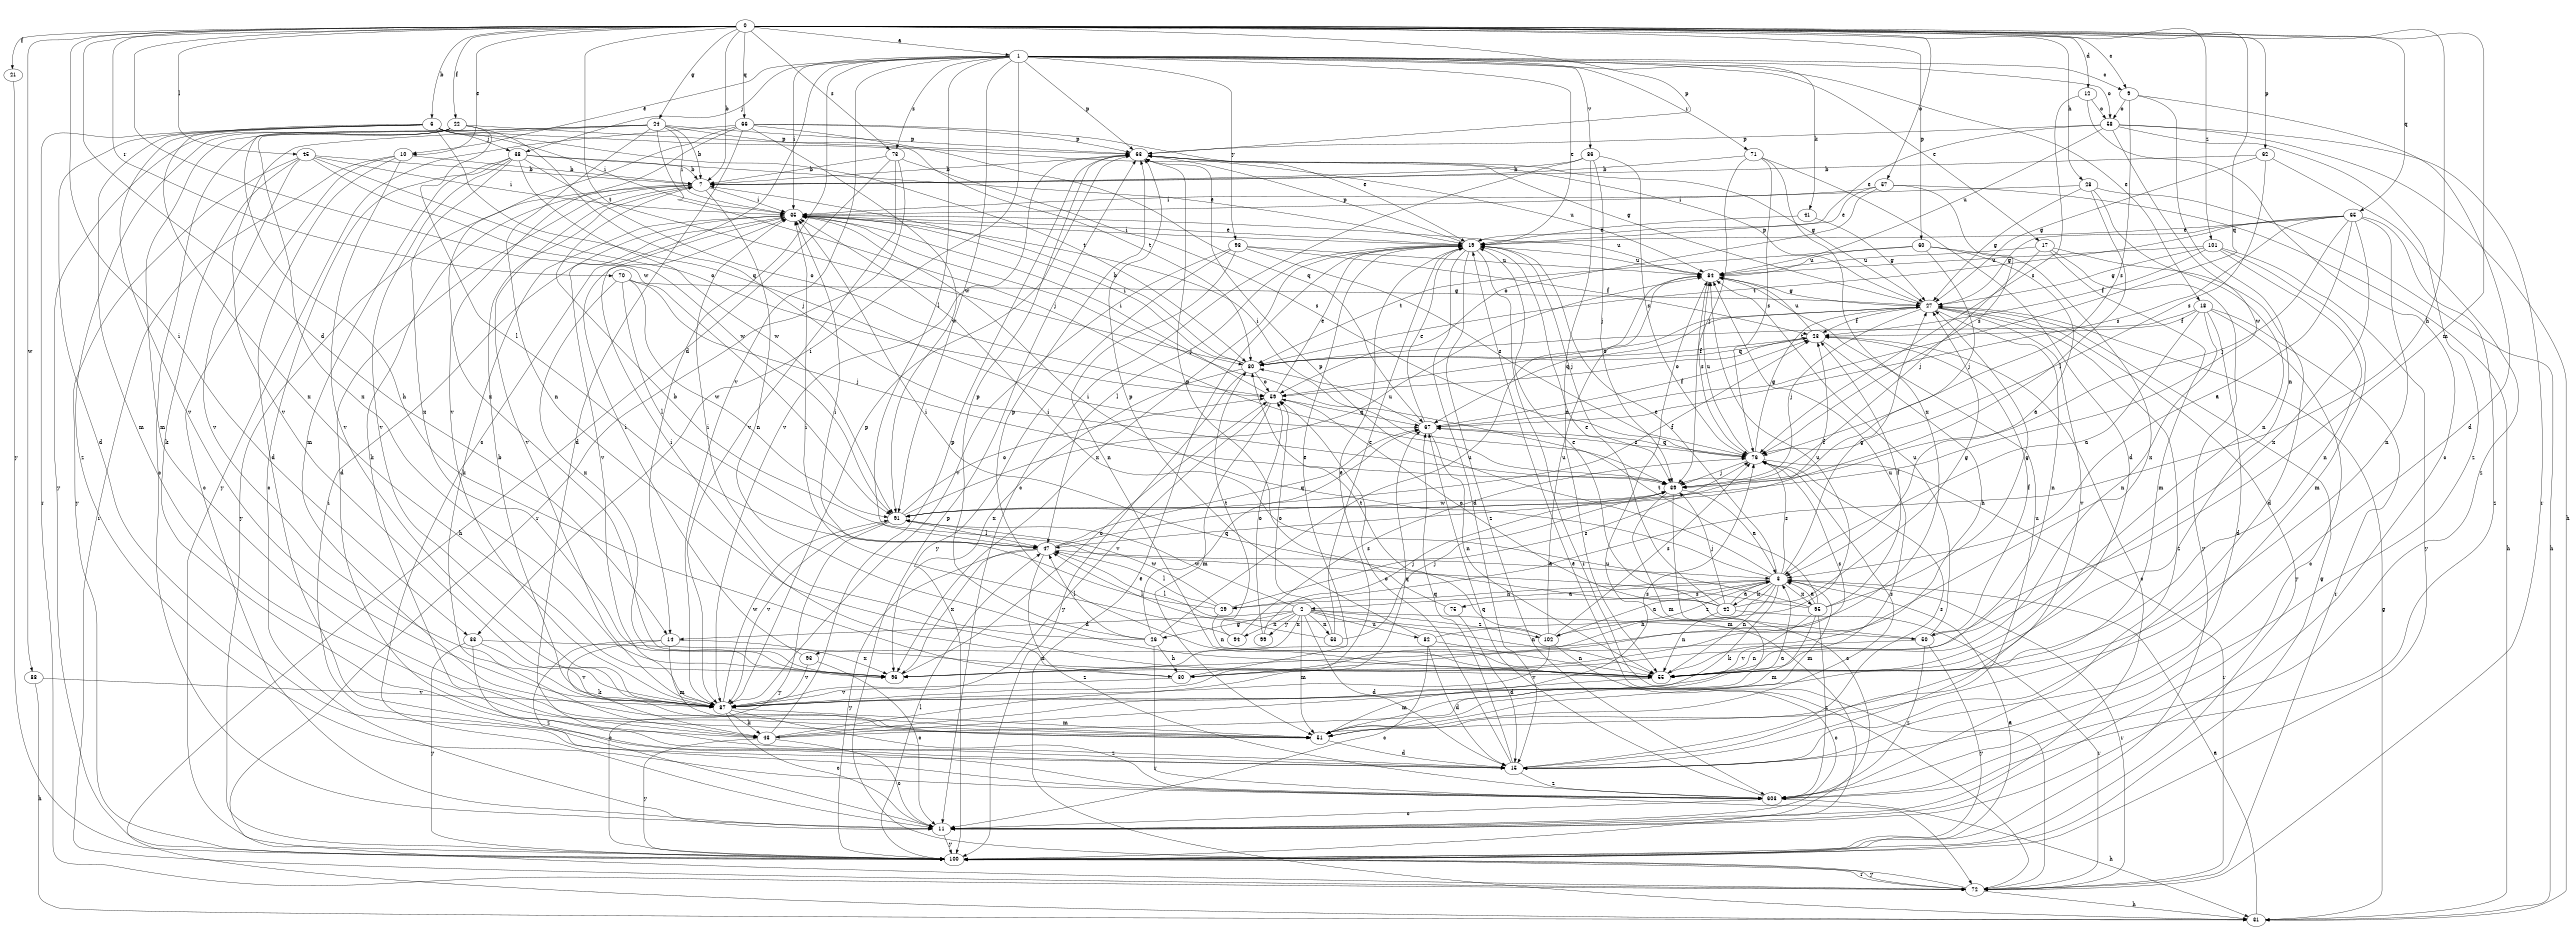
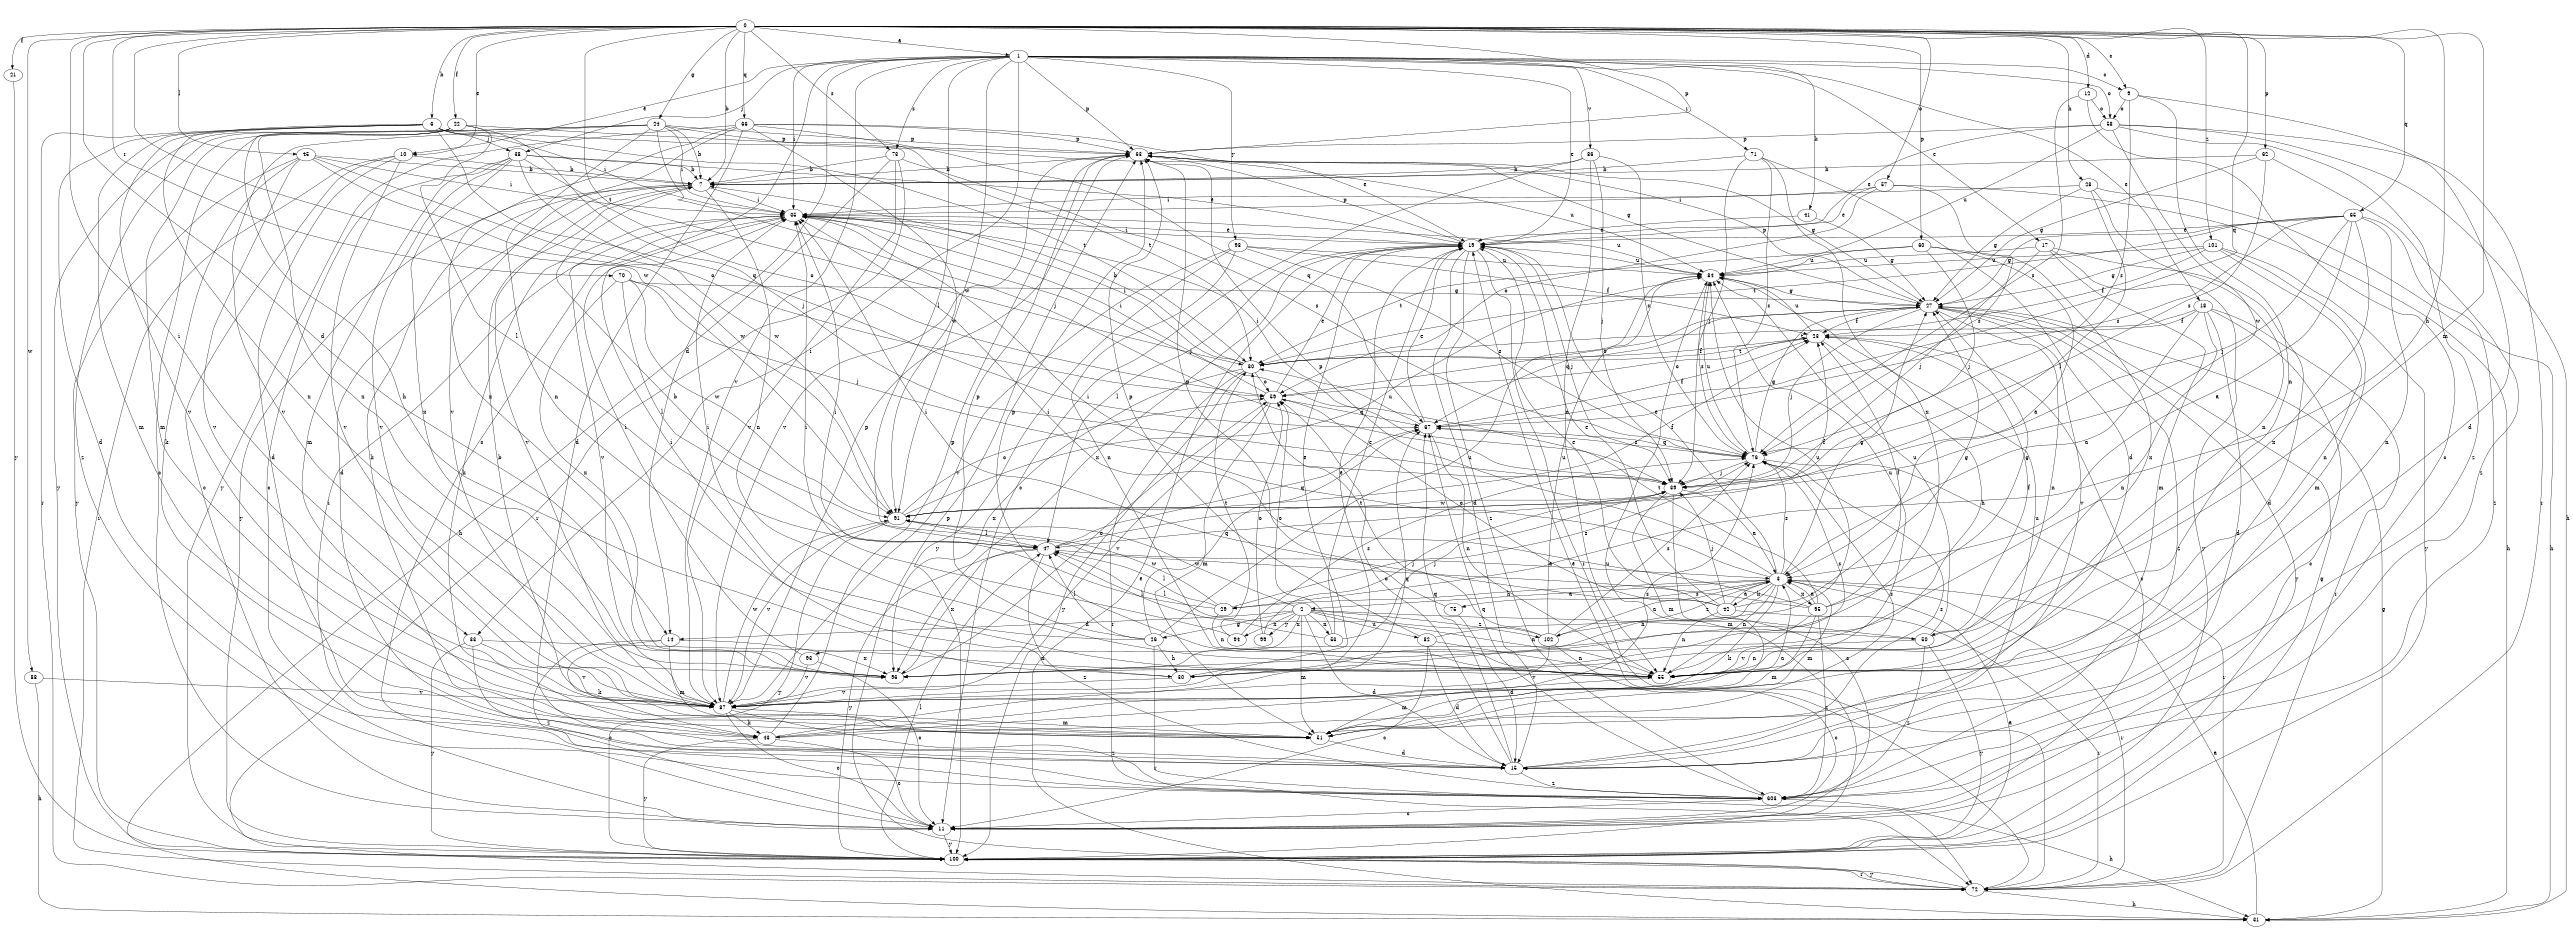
(1740, 352) -> (1740, 352)
none -> (1325, 796)
